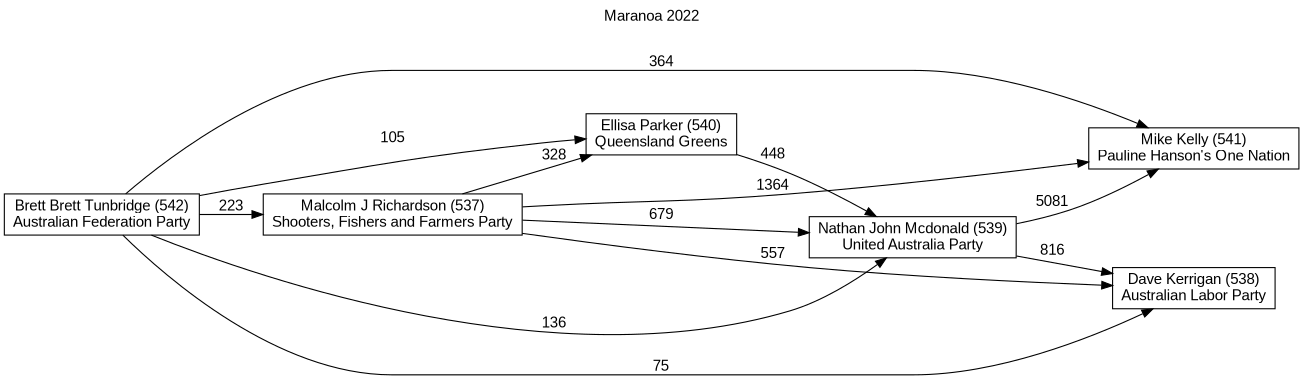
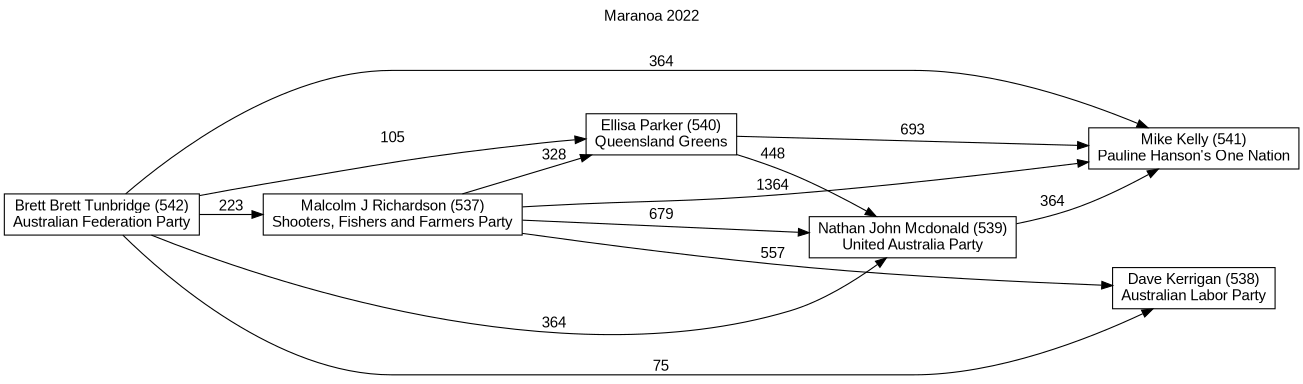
none -> (907, 141)
(1052, 202) -> (1052, 202)
(1059, 264) -> none
(554, 323) -> (554, 323)
